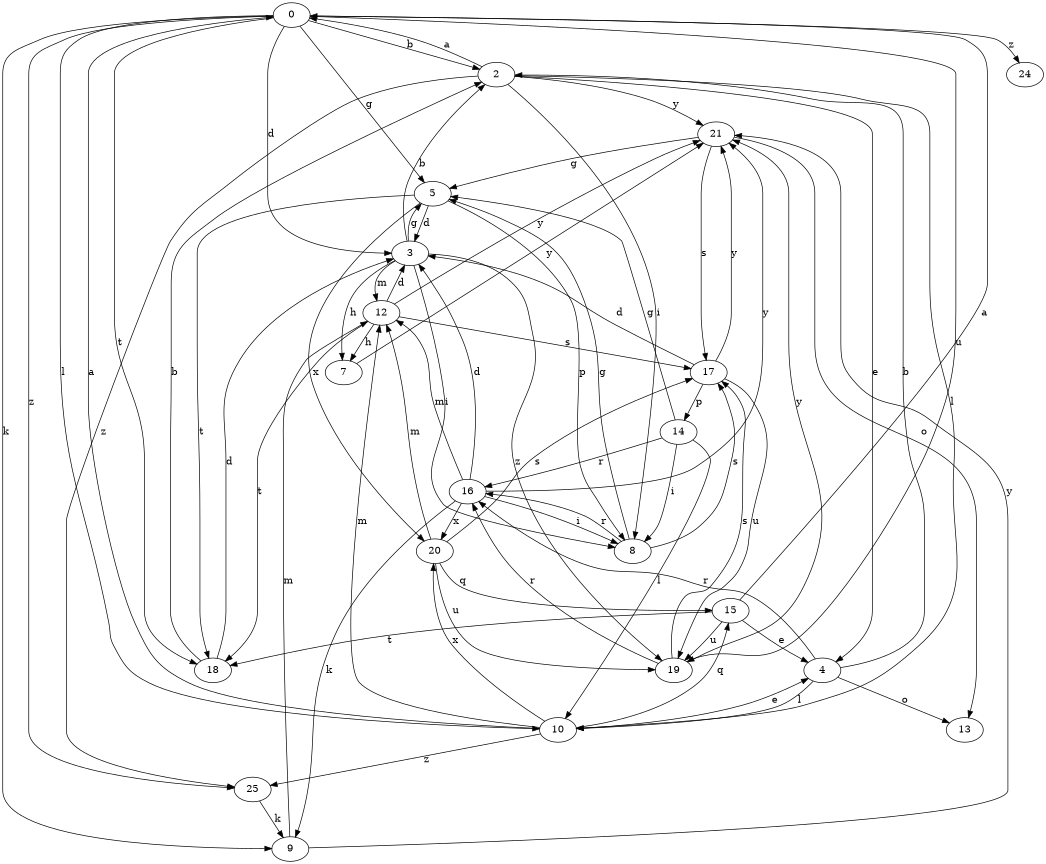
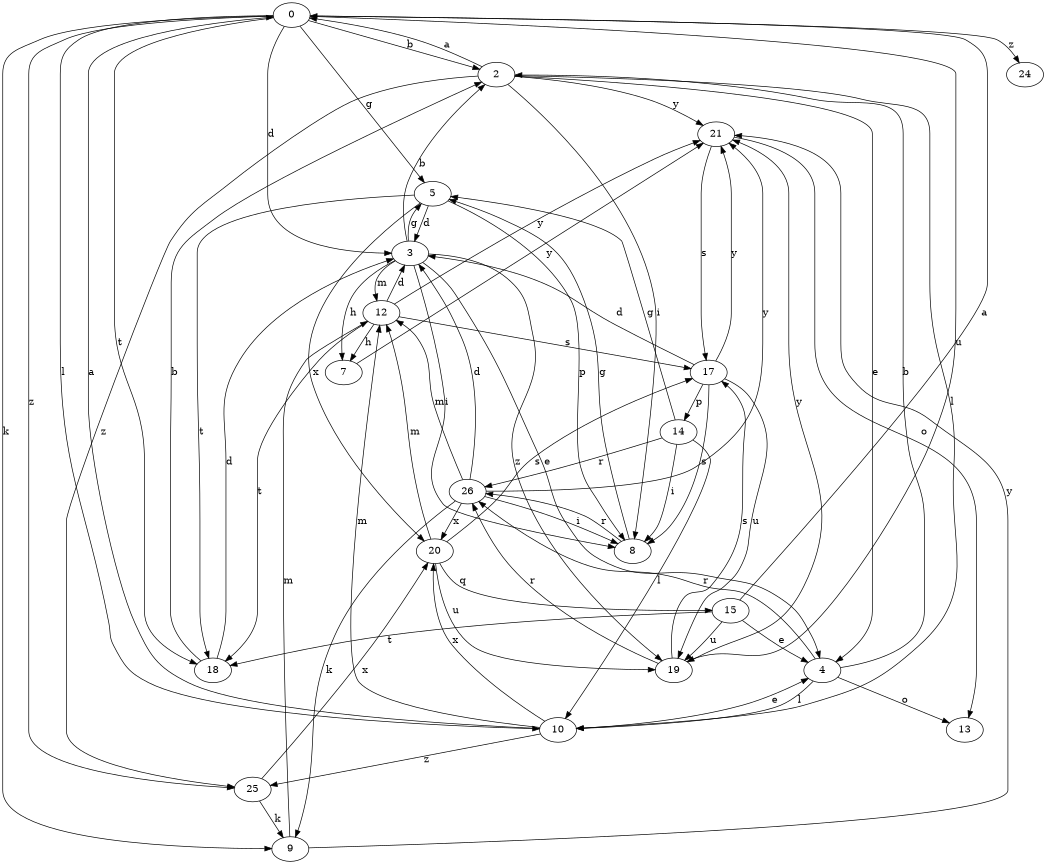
(570, 159) -> none
(725, 487) -> (697, 473)
(468, 492) -> (468, 492)
none -> (559, 511)
none -> (347, 677)
(669, 702) -> none
